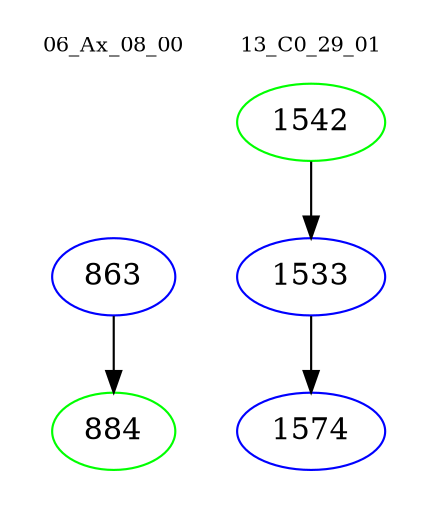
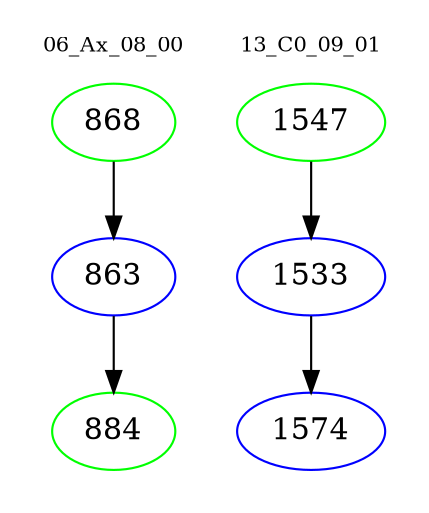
(311, 46) -> (311, 46)
none -> (114, 122)
(311, 122) -> (311, 122)
